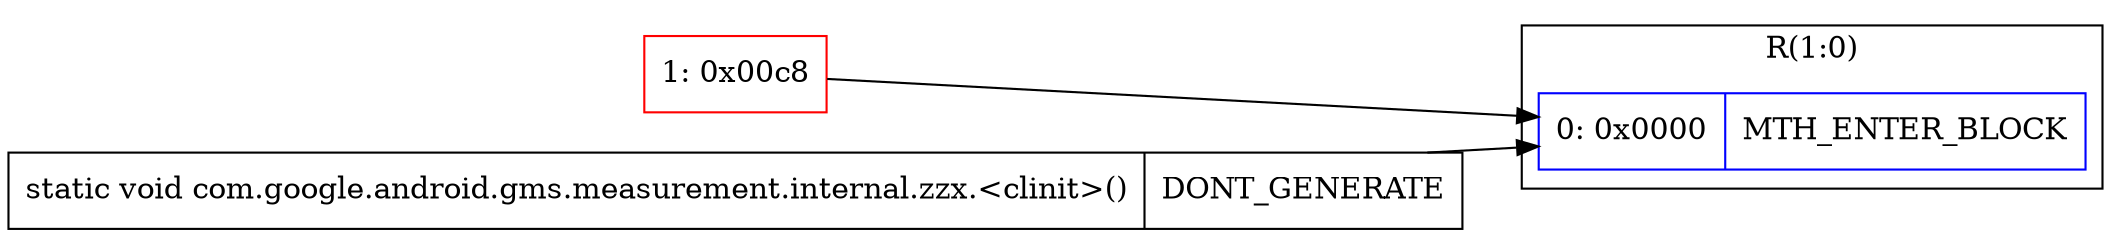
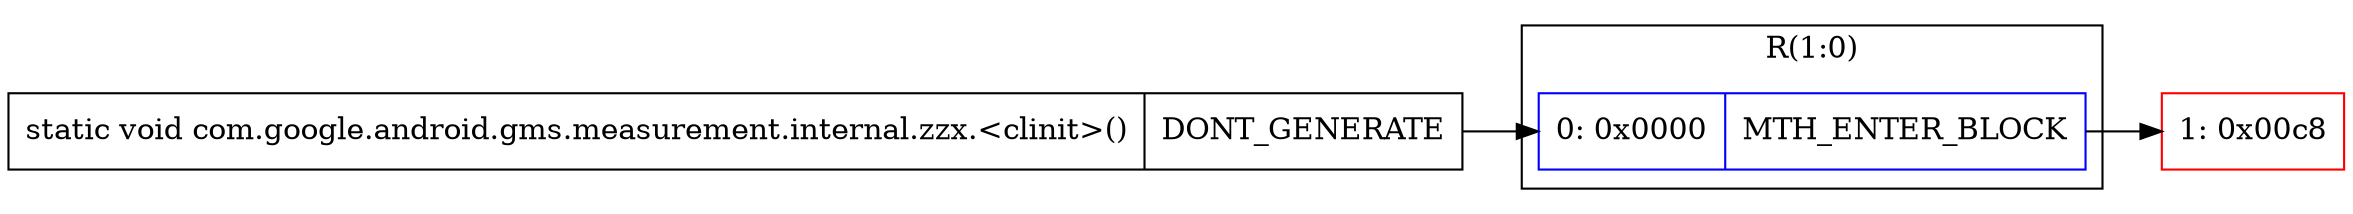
(1172, 97) -> (2116, 131)
